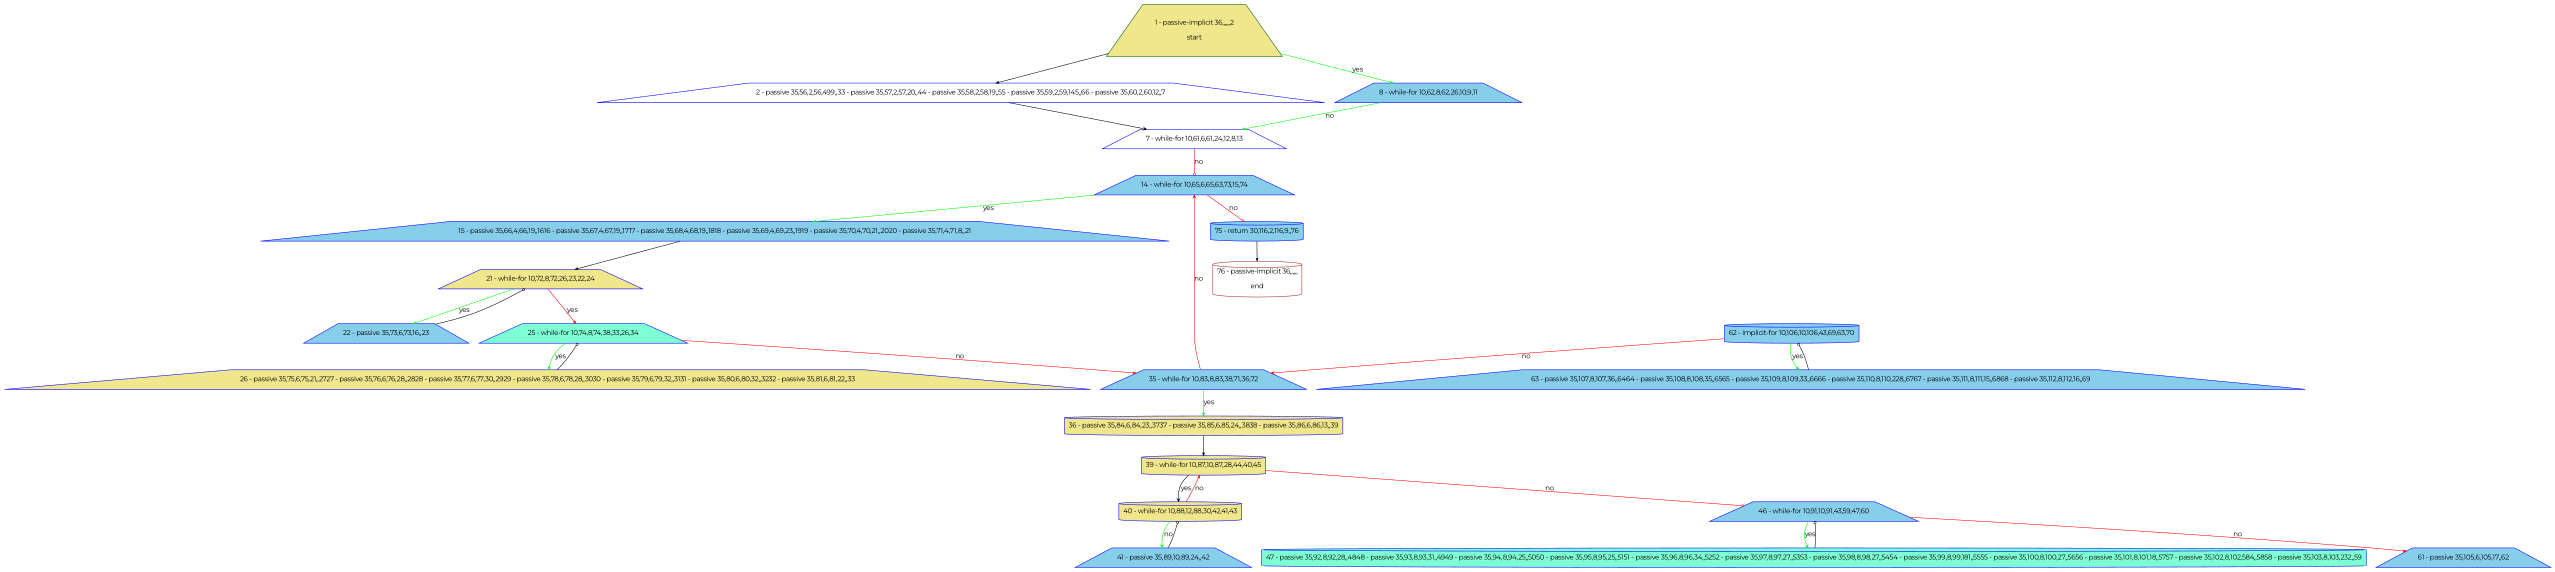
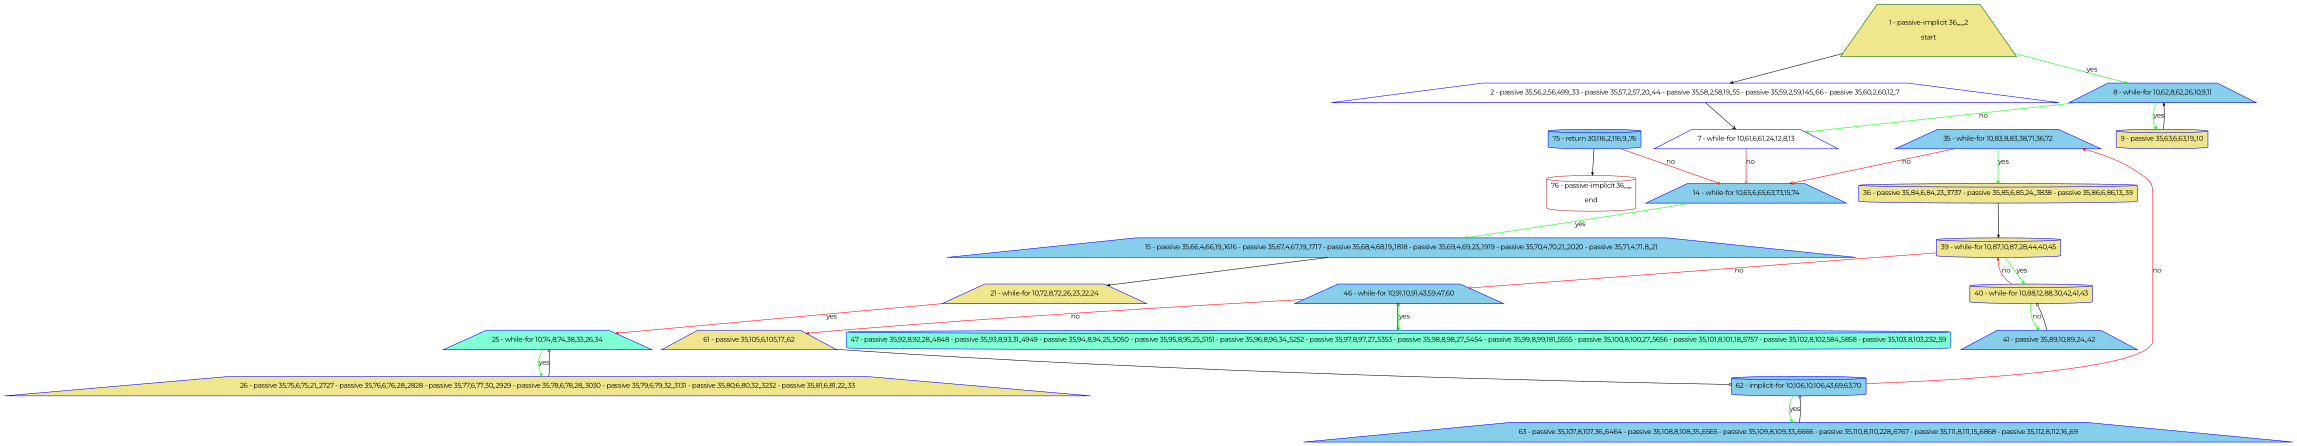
none -> (2162, 139)
(1225, 208) -> (1669, 166)
(386, 333) -> none
(907, 356) -> none
none -> (1282, 372)
(1180, 486) -> (2014, 270)
(2463, 558) -> (749, 340)
